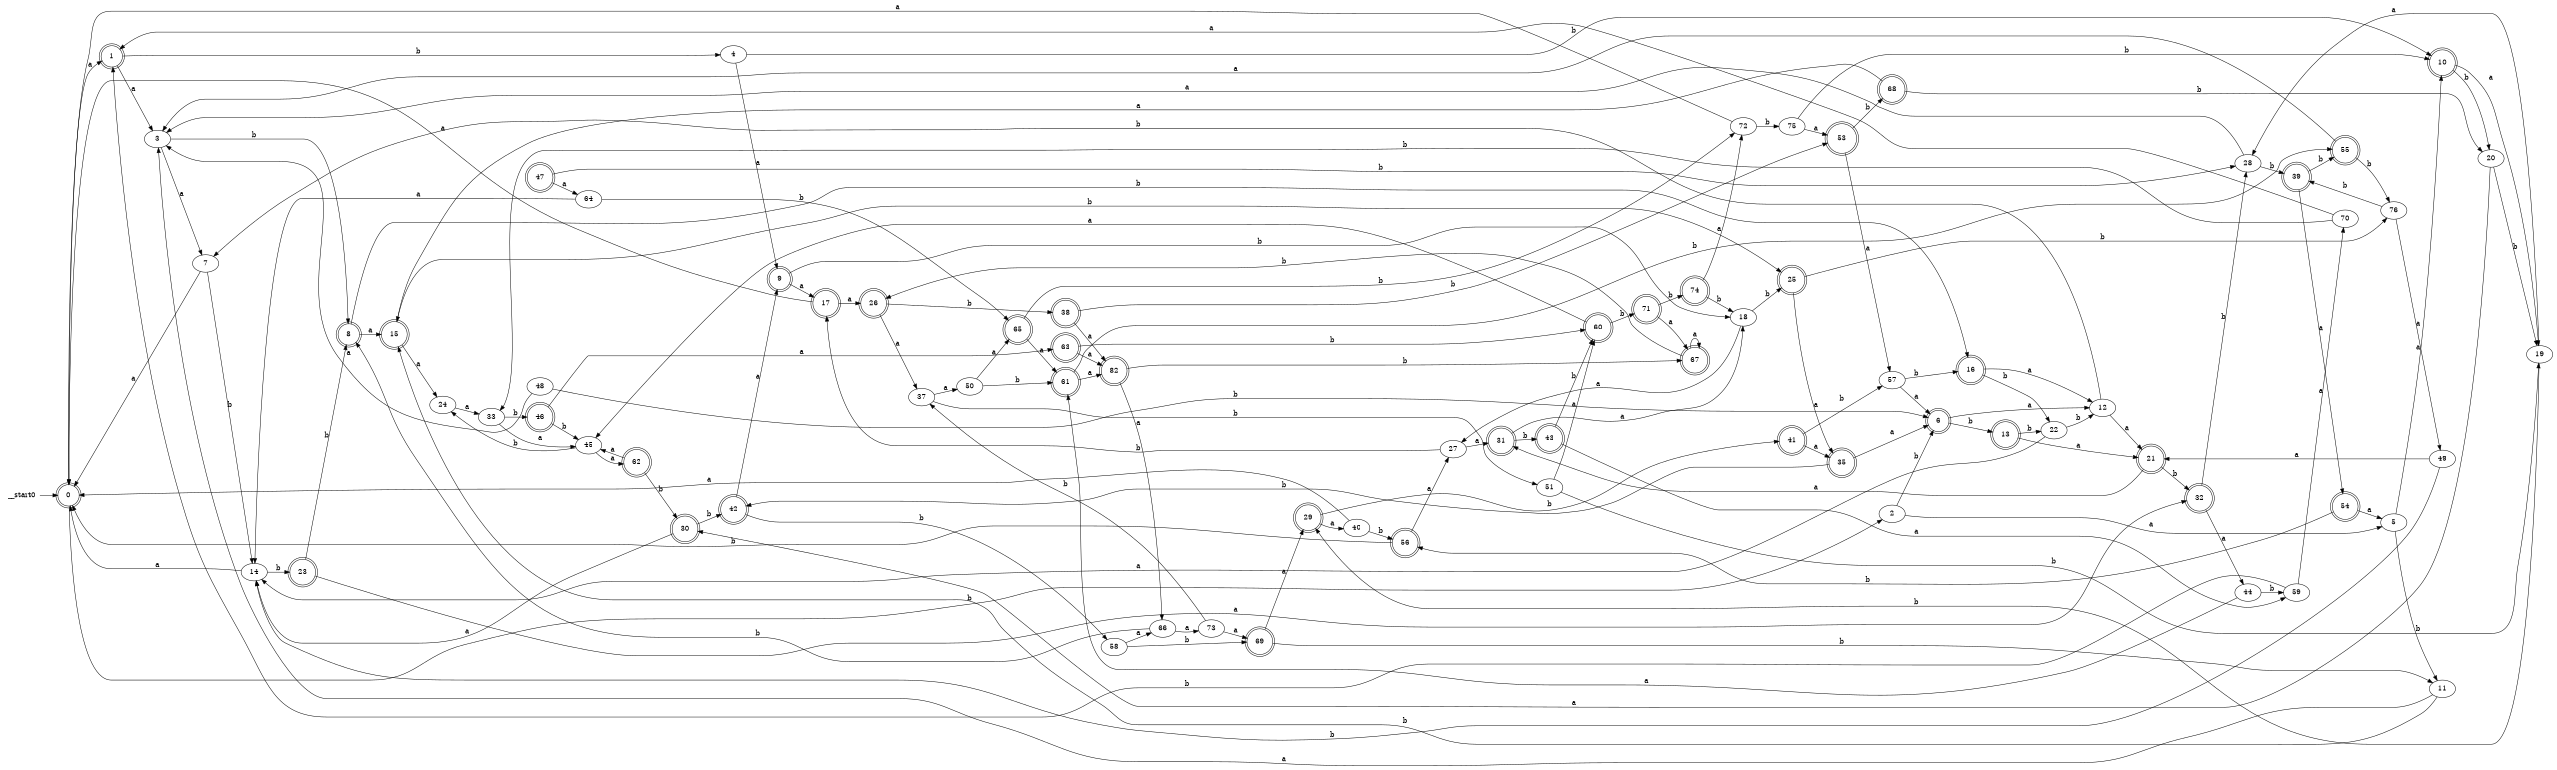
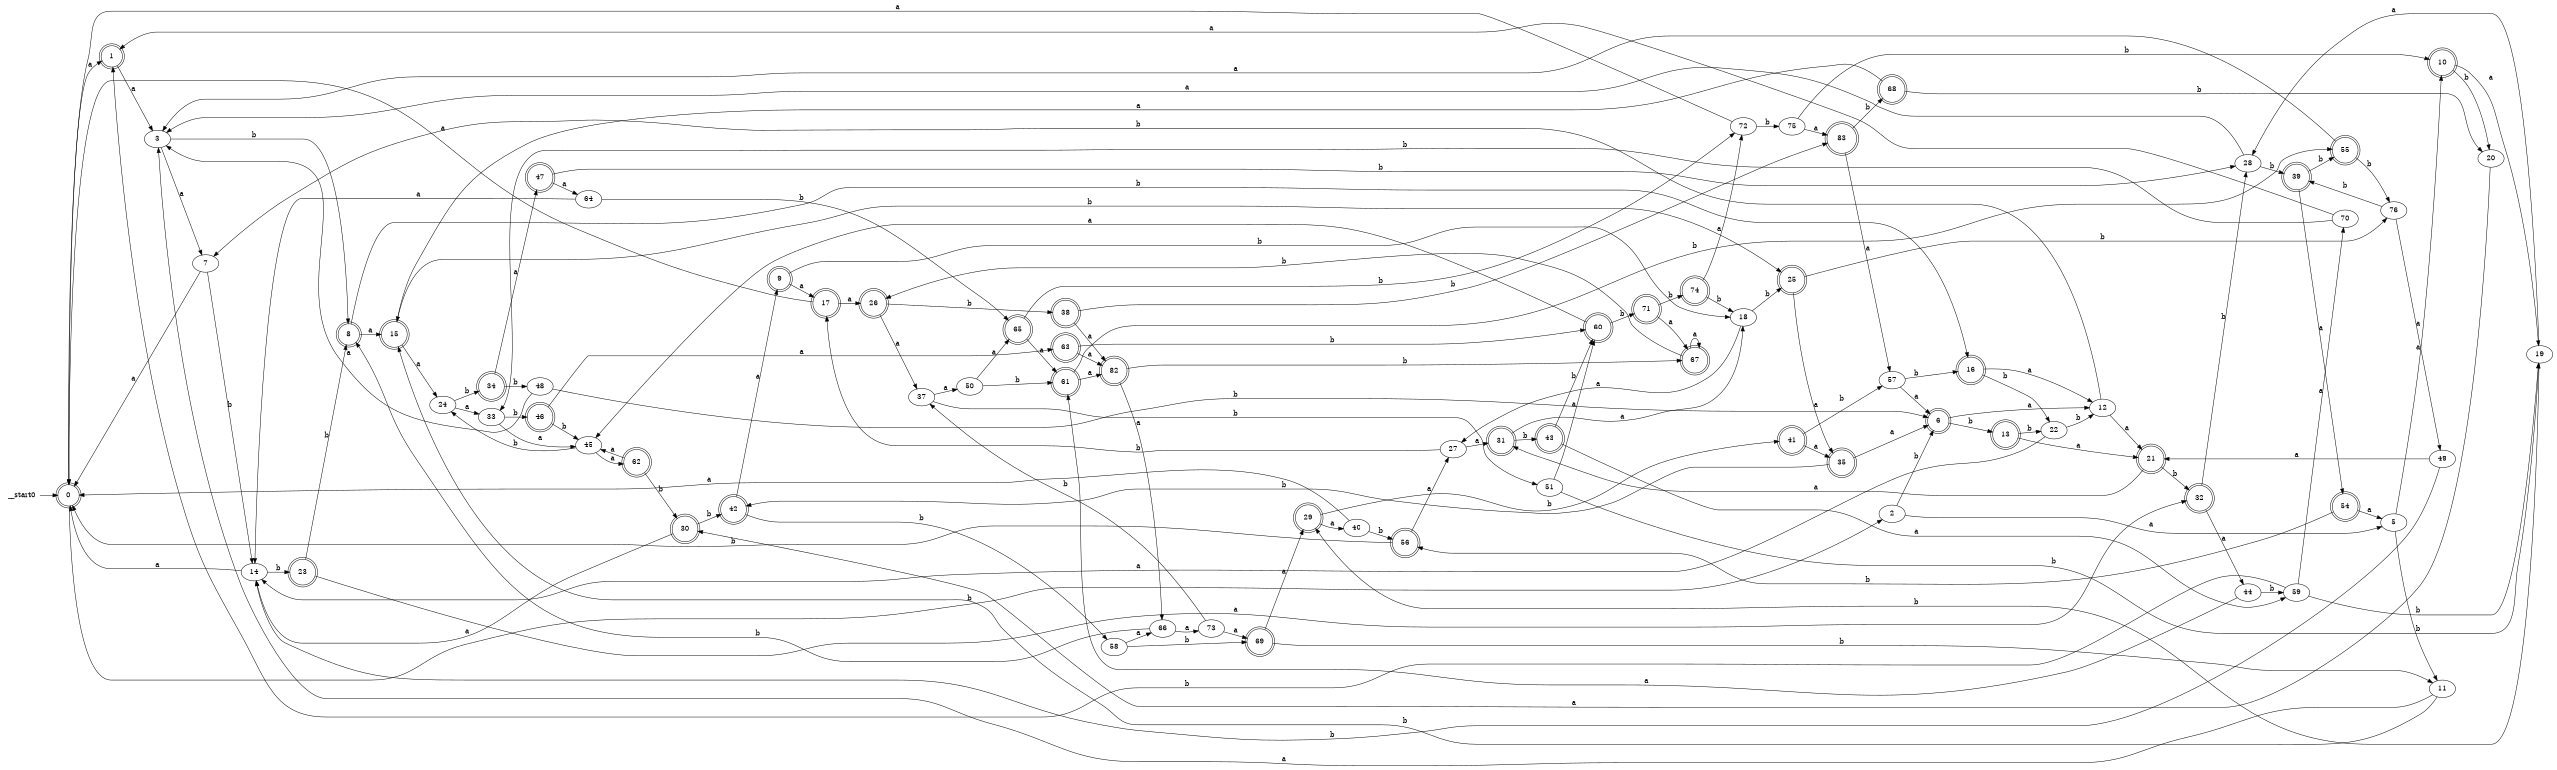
(734, 54) -> none
(1842, 139) -> (1842, 139)
(2515, 254) -> (2508, 585)
none -> (491, 386)
